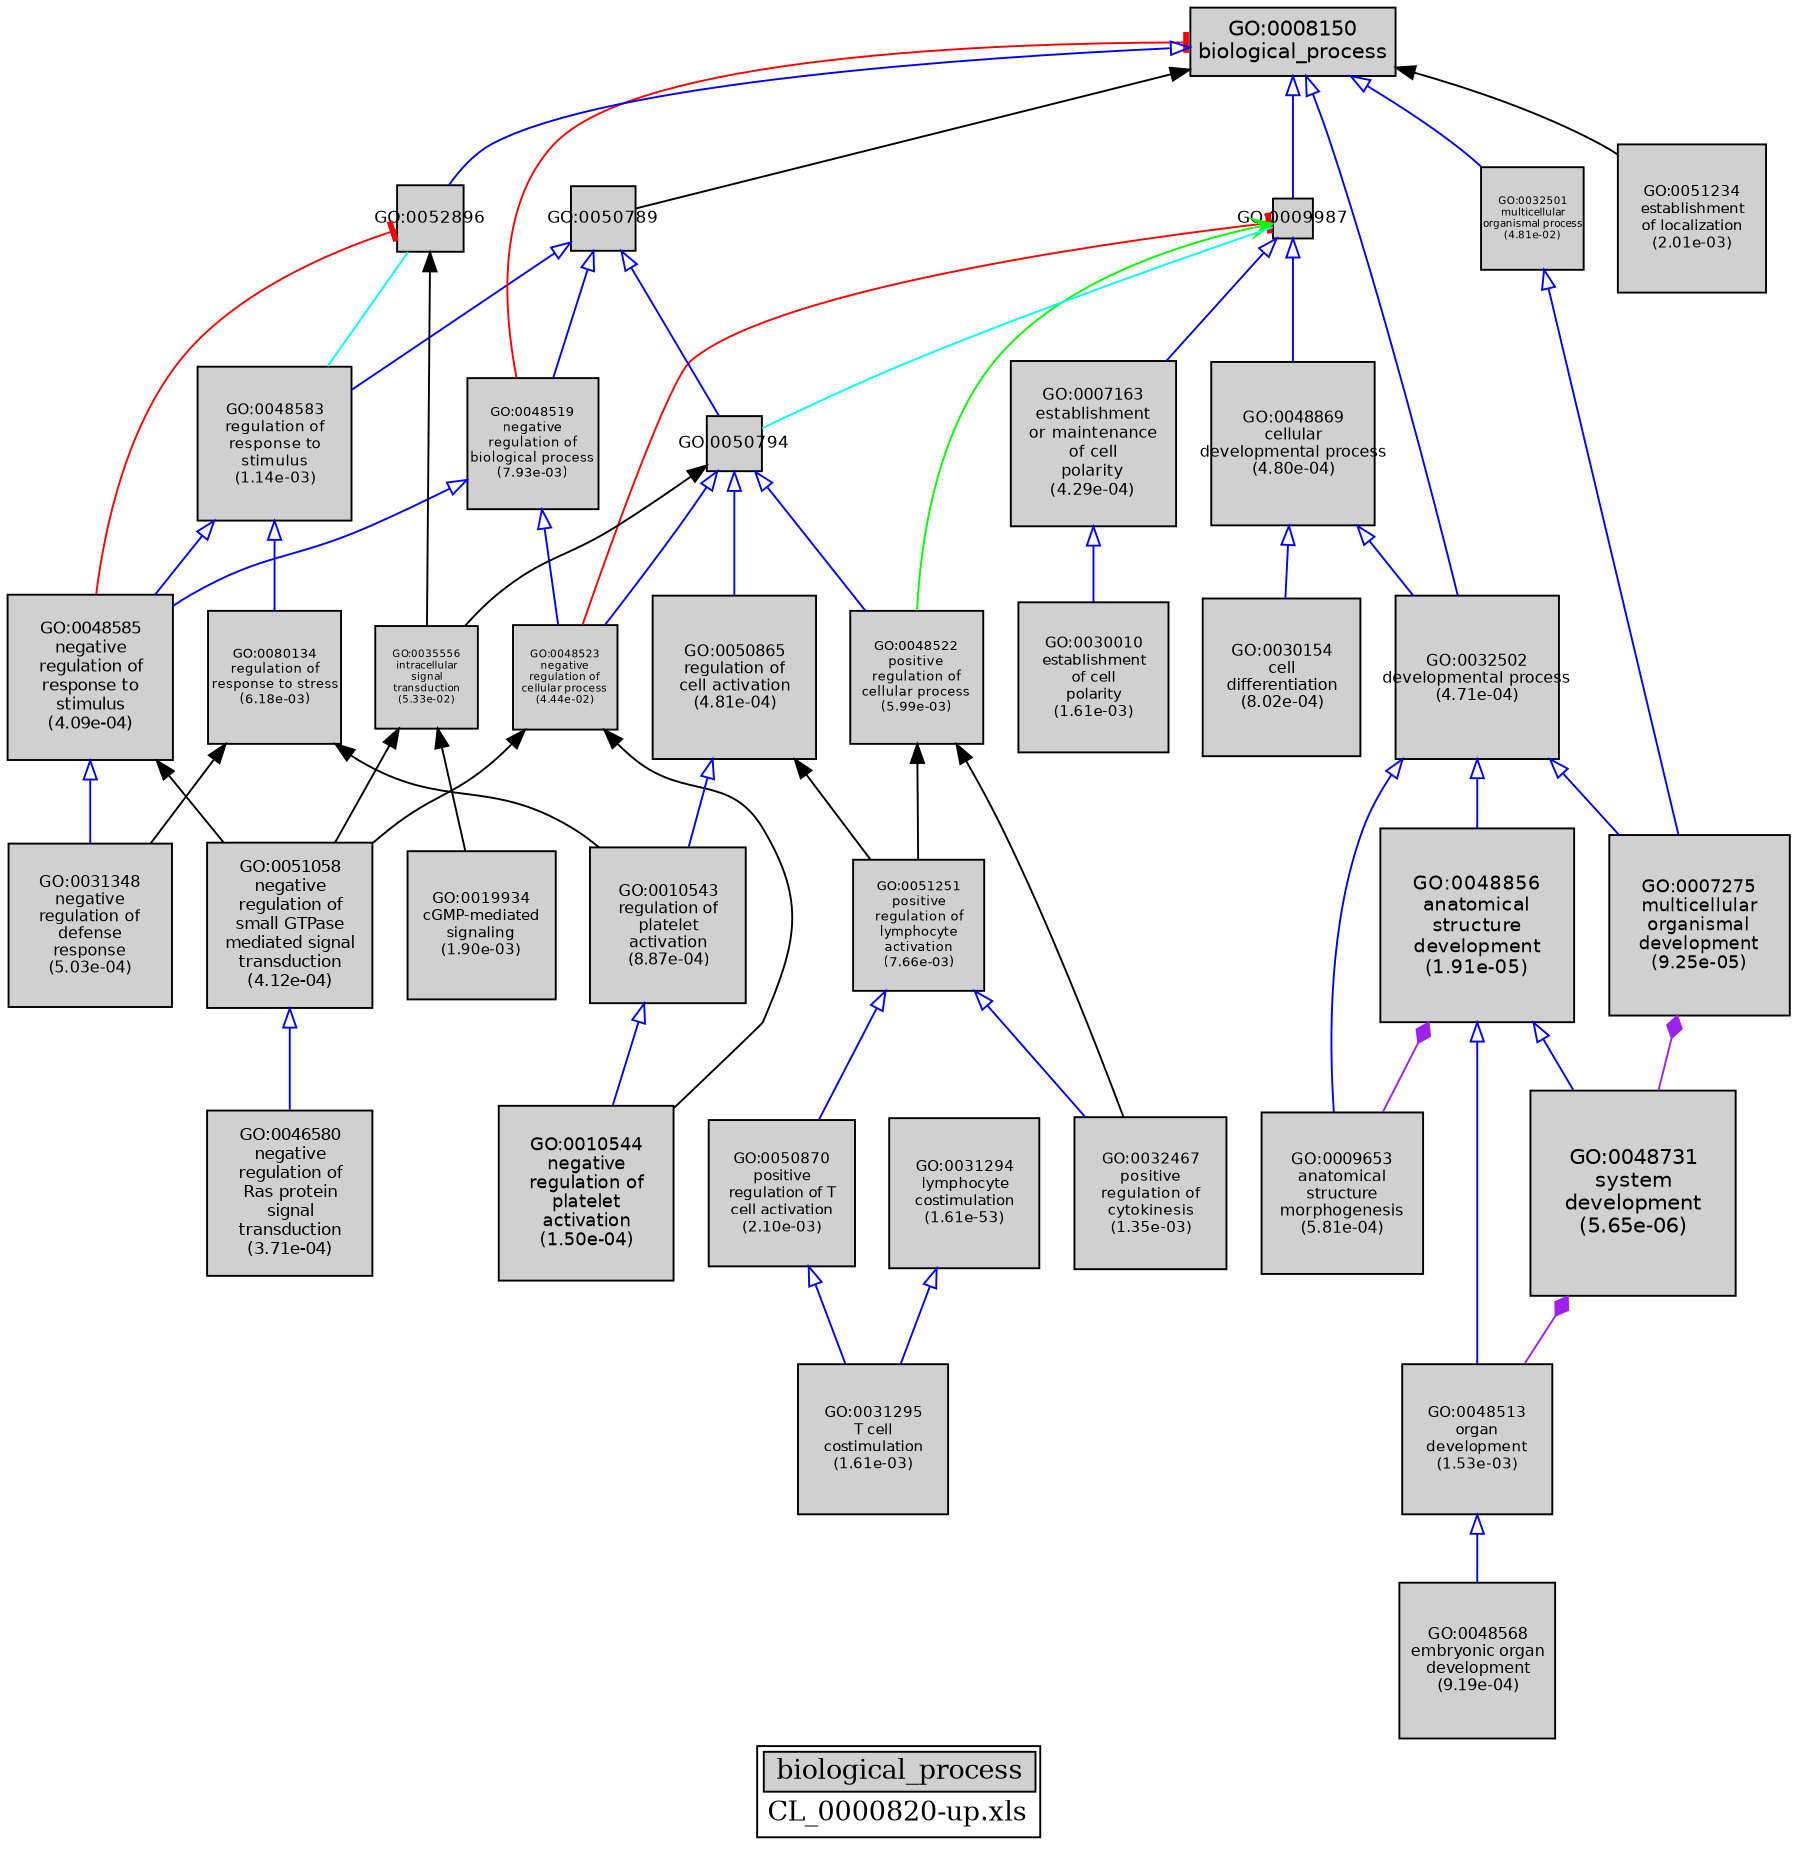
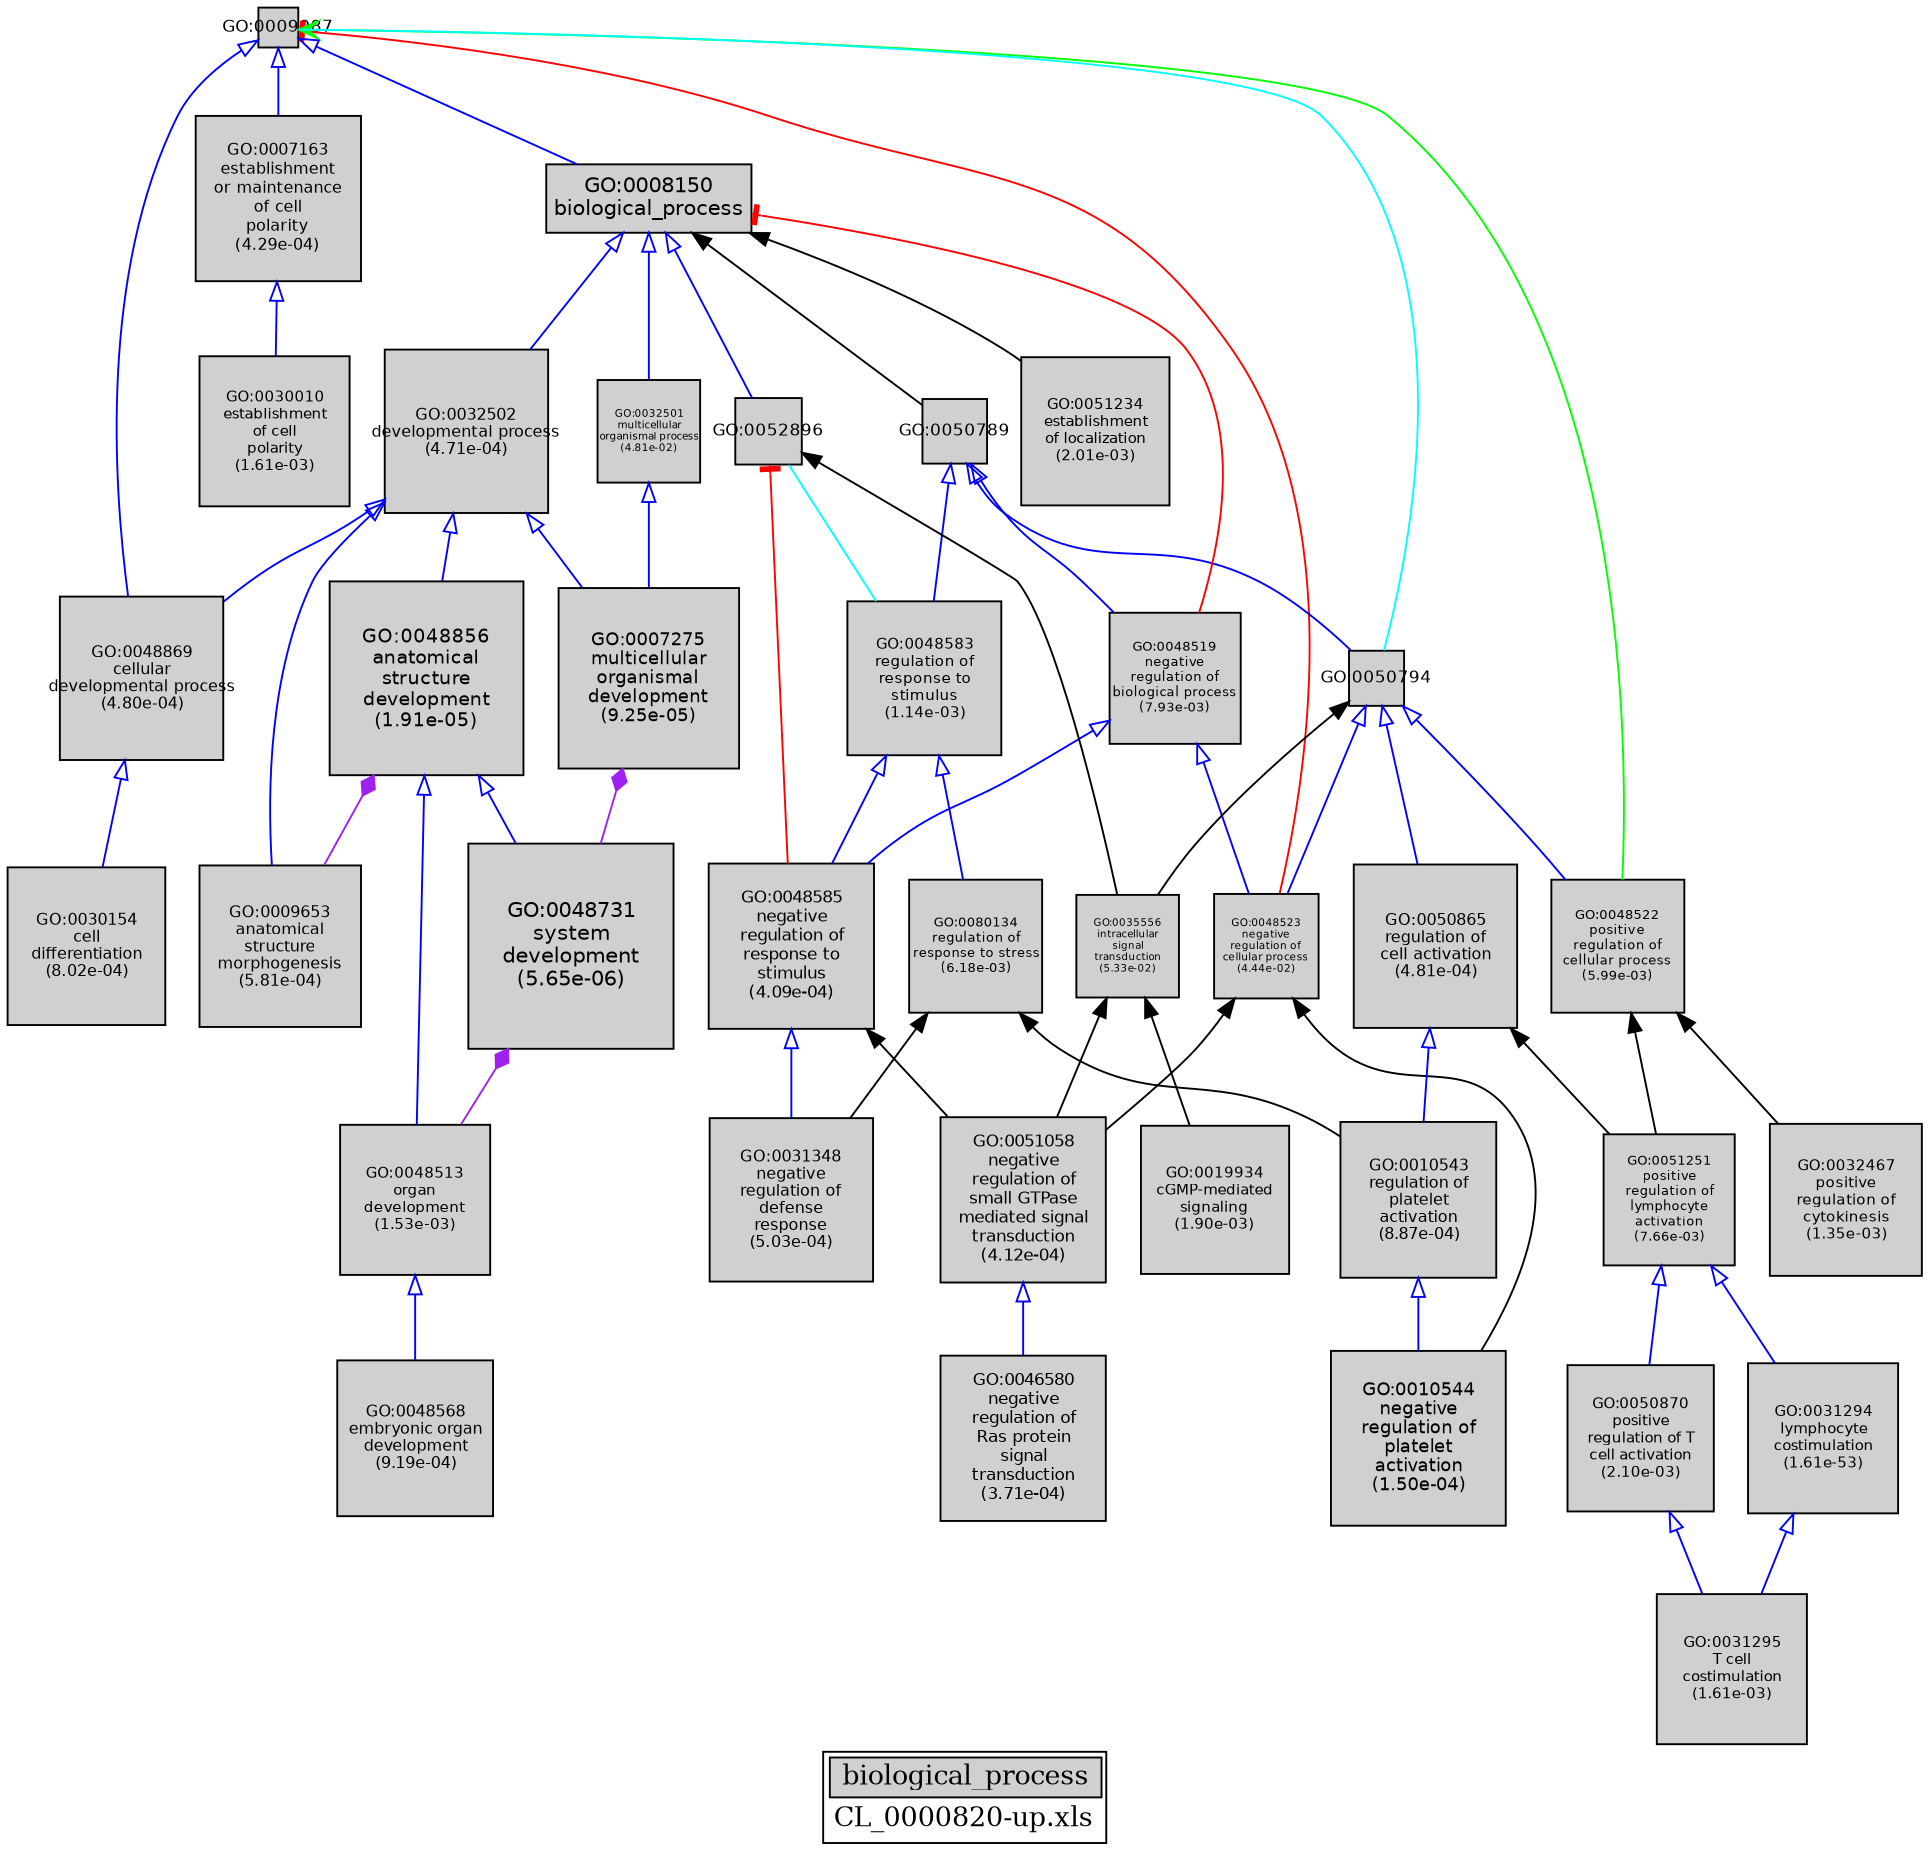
(1293, 147) -> (447, 105)
(1391, 568) -> (295, 553)
(1036, 1061) -> (1748, 1323)
